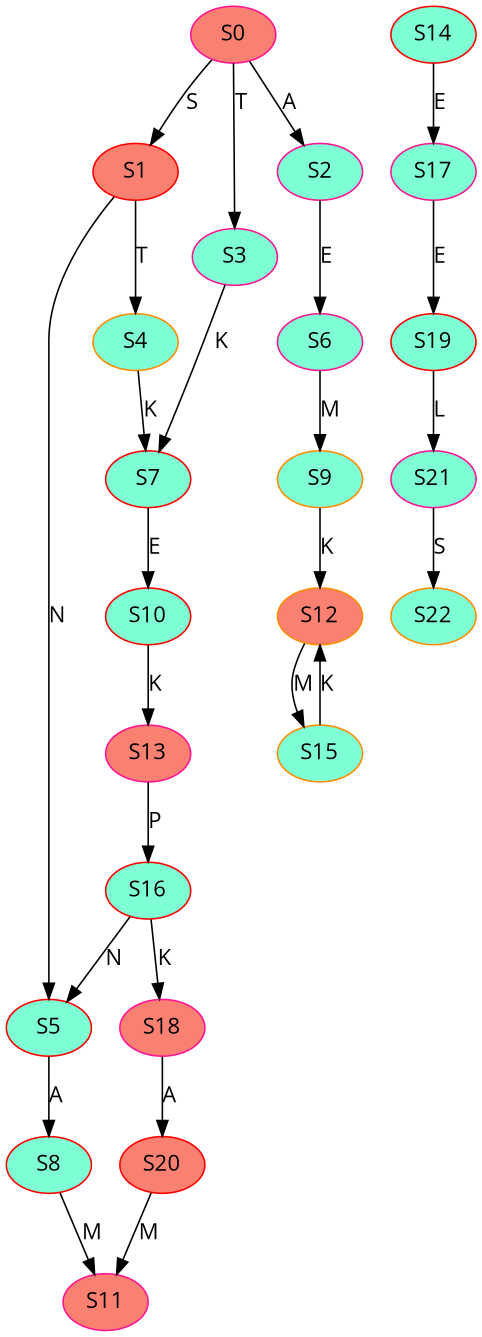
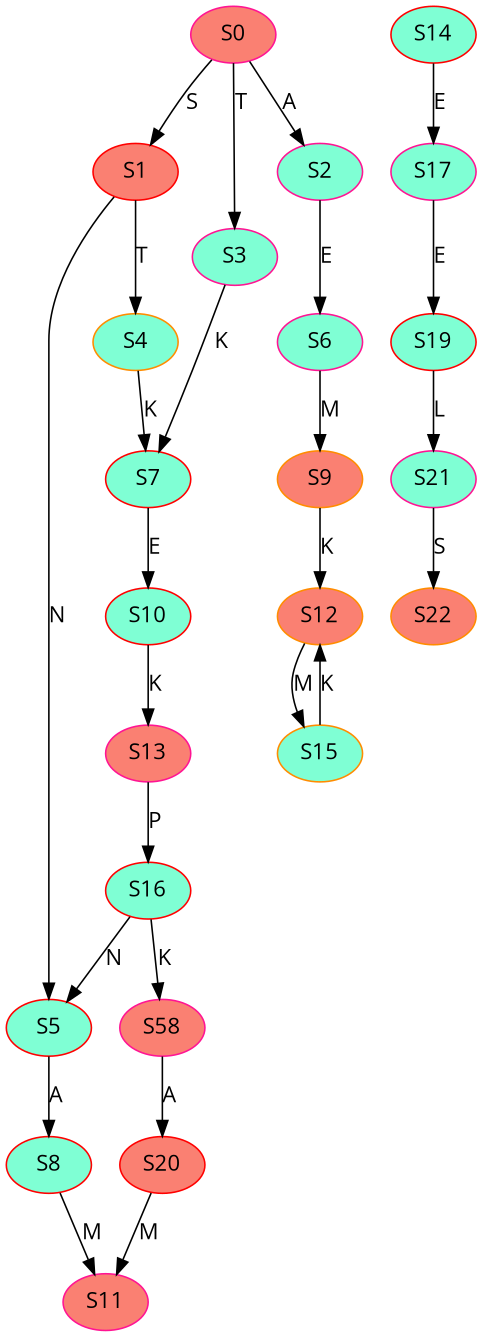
(320, 479) -> (320, 479)
(434, 616) -> (434, 616)
(162, 1028) -> (162, 1028)
